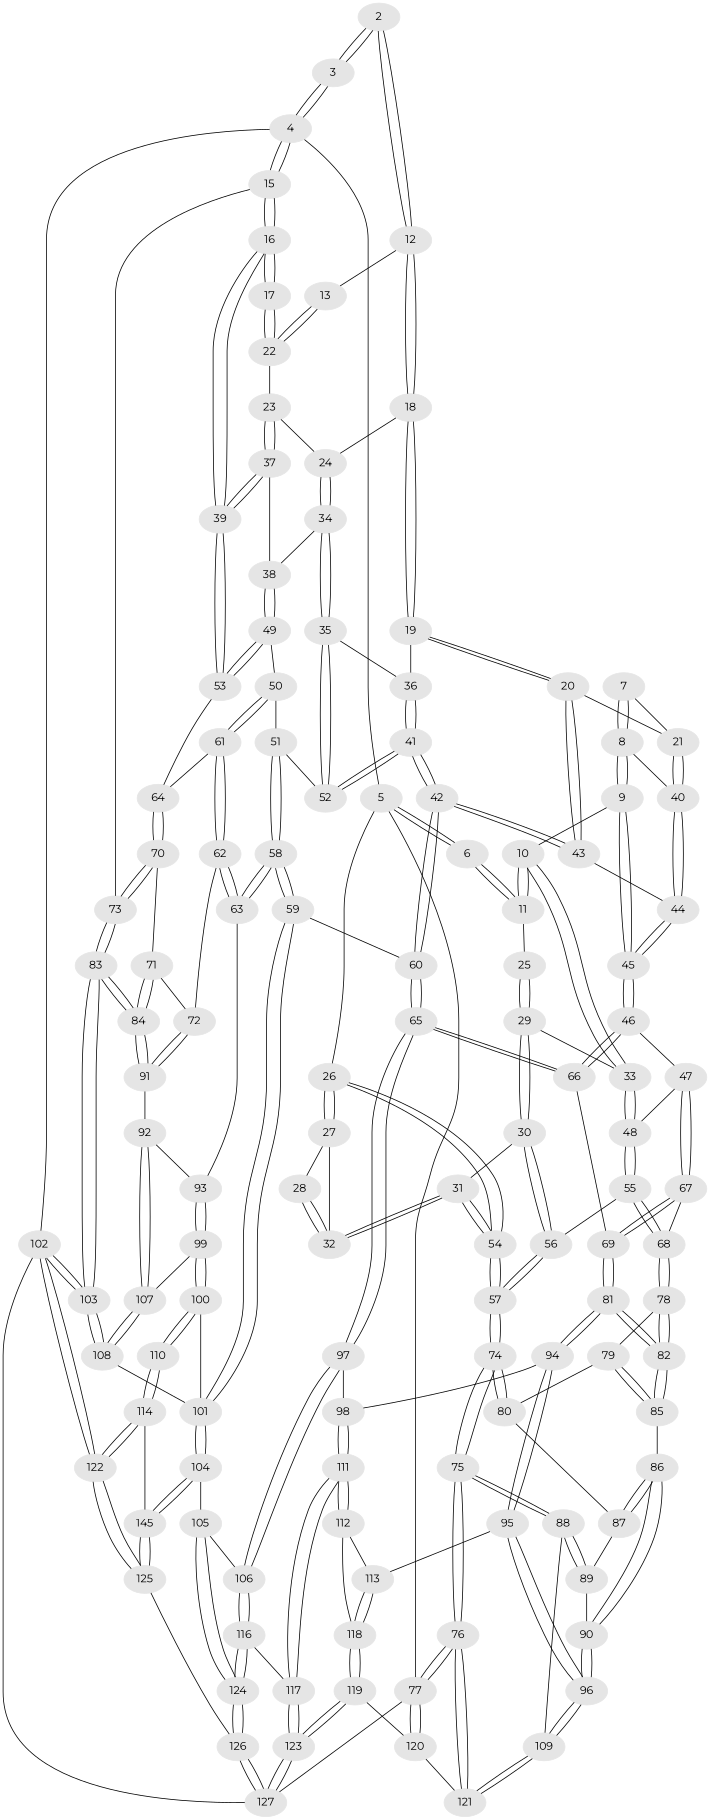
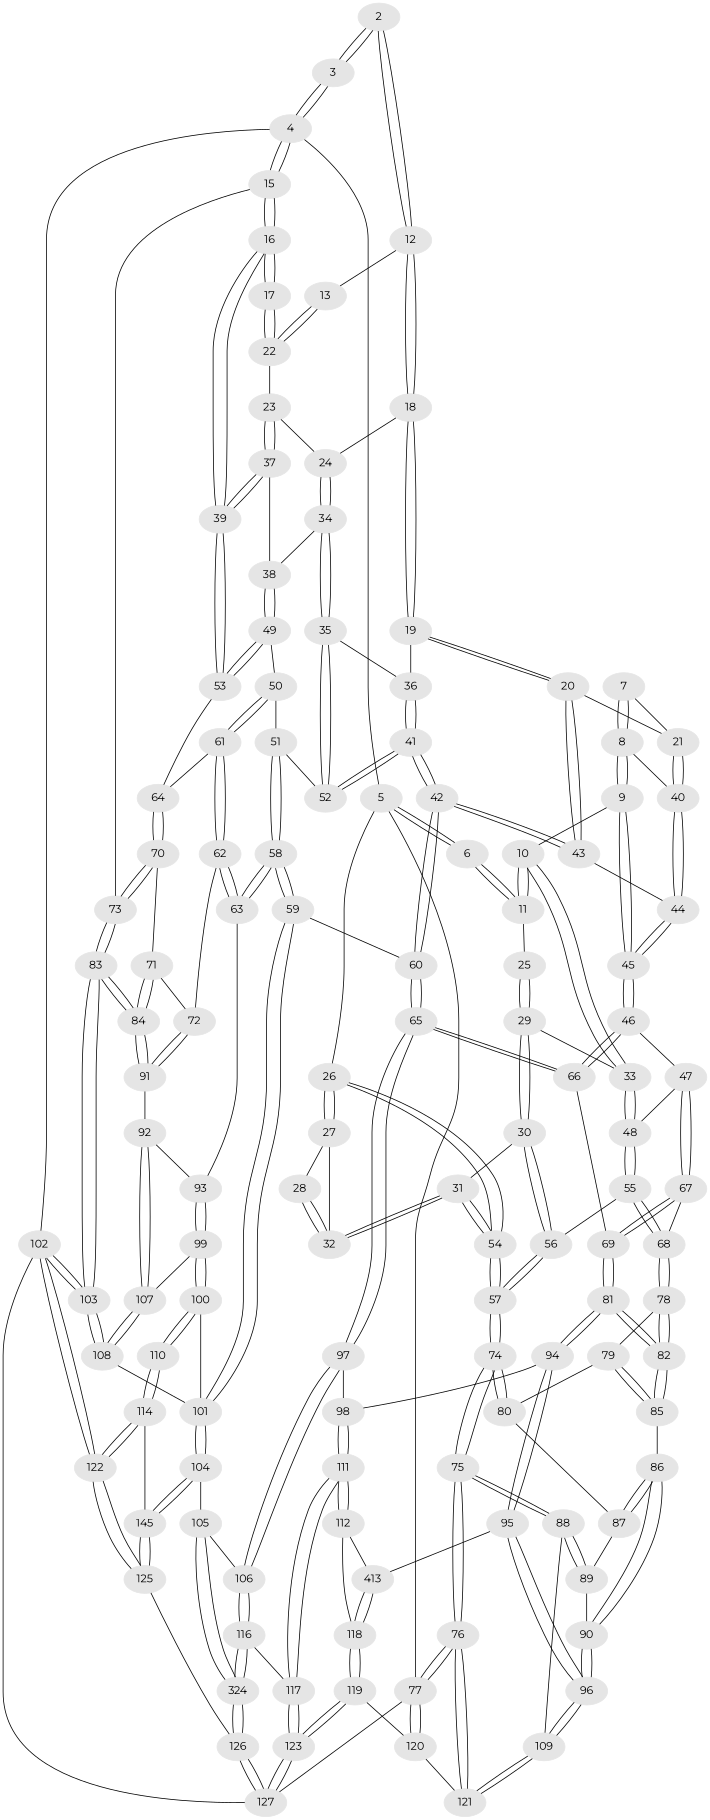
(373, 1579) -> (373, 1579)
(238, 1691) -> (238, 1691)
